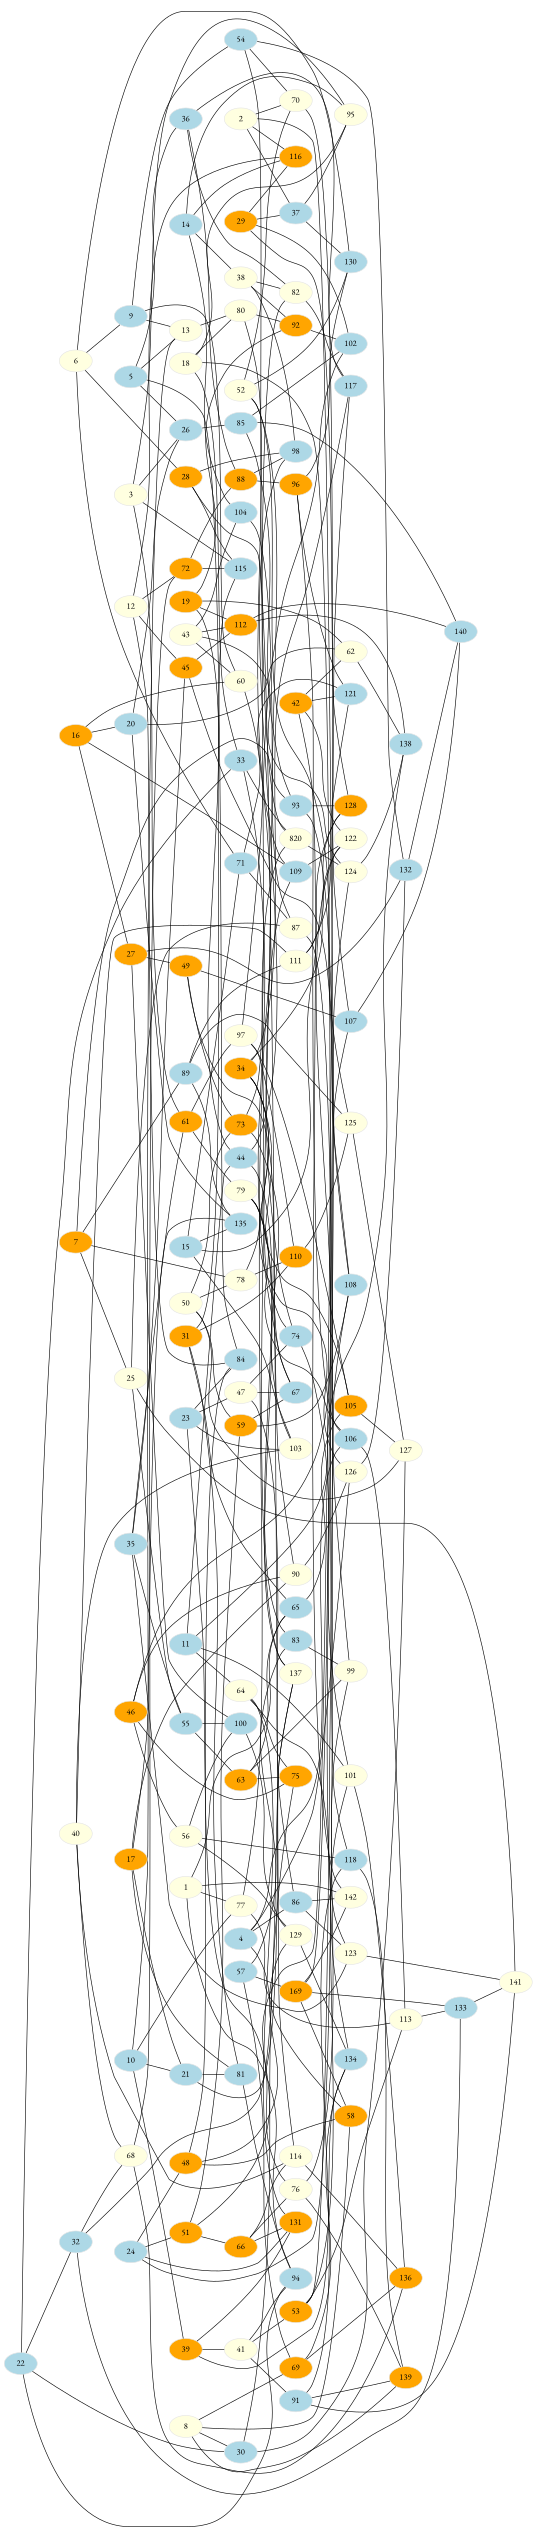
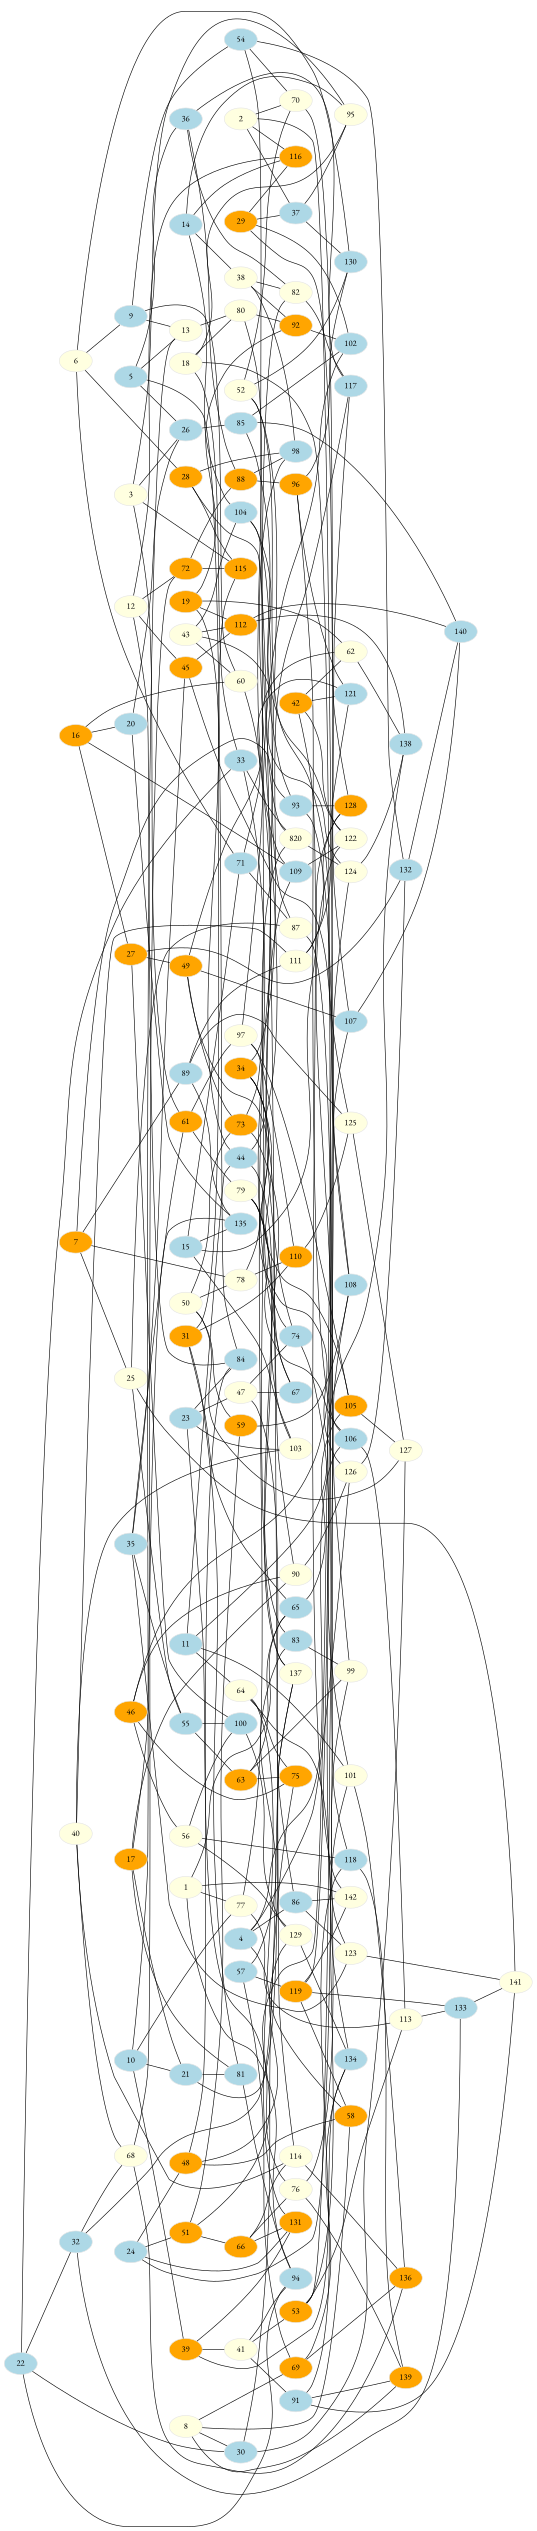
(241, 569) -> (241, 569)
(253, 700) -> (246, 804)
(306, 990) -> (294, 744)
(268, 1409) -> none
(296, 1991) -> (296, 1991)
